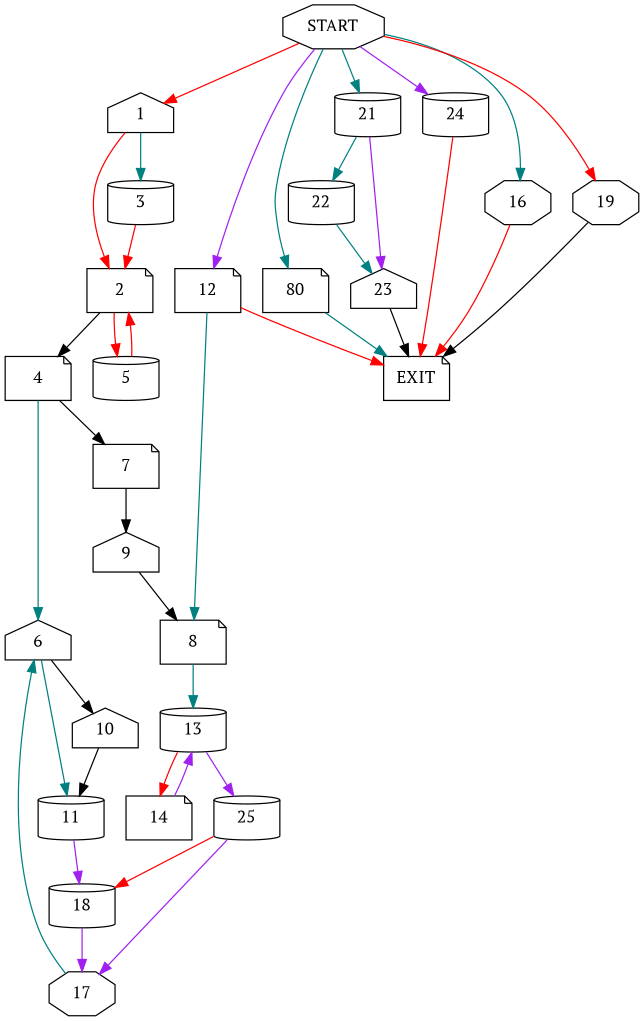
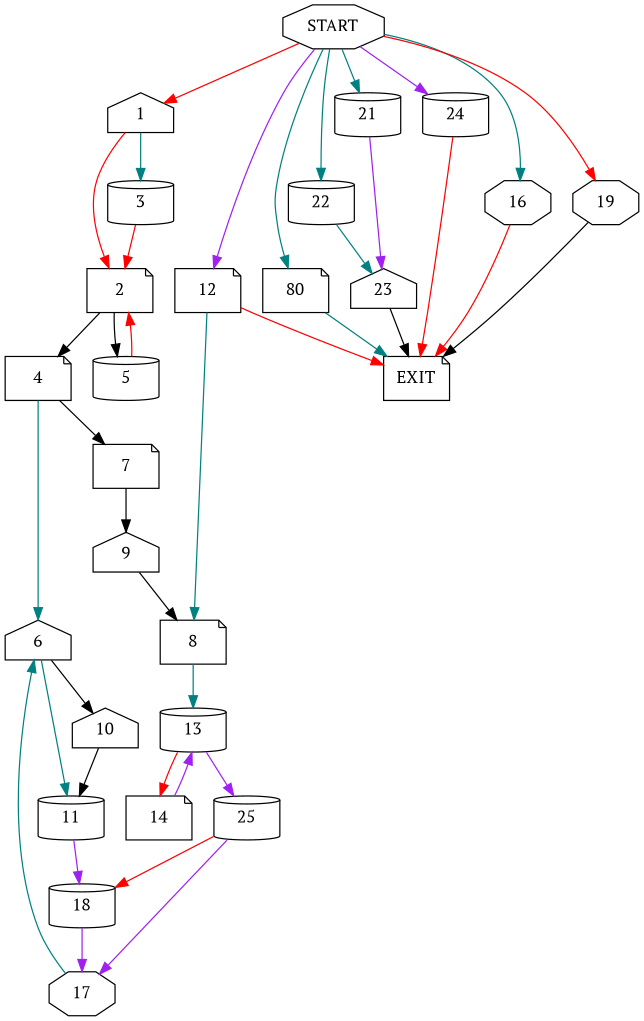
(347, 153) -> (323, 108)
(114, 329) -> (114, 329)
